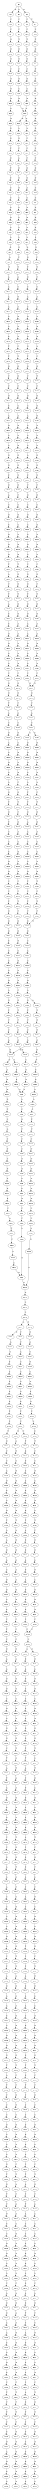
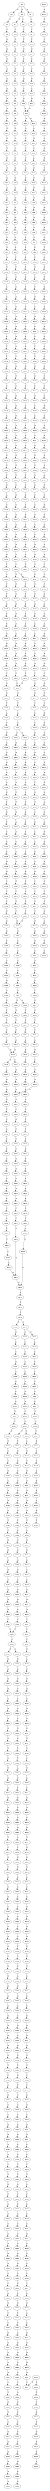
(27, 574) -> (16, 574)
(6, 1530) -> none
(16, 2392) -> (32, 2382)
